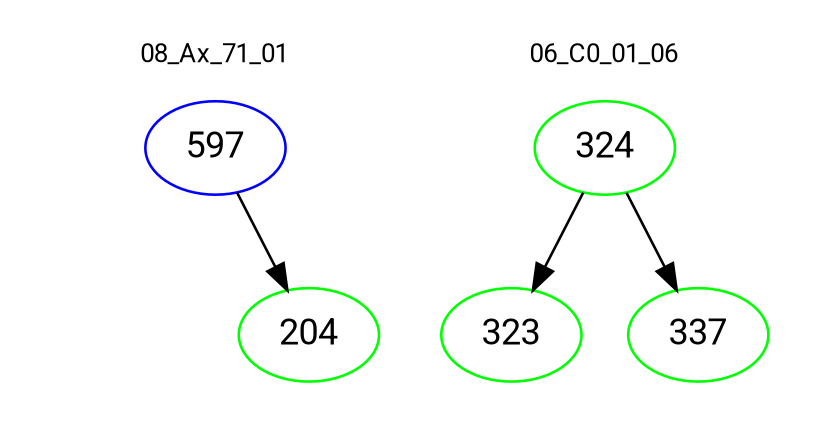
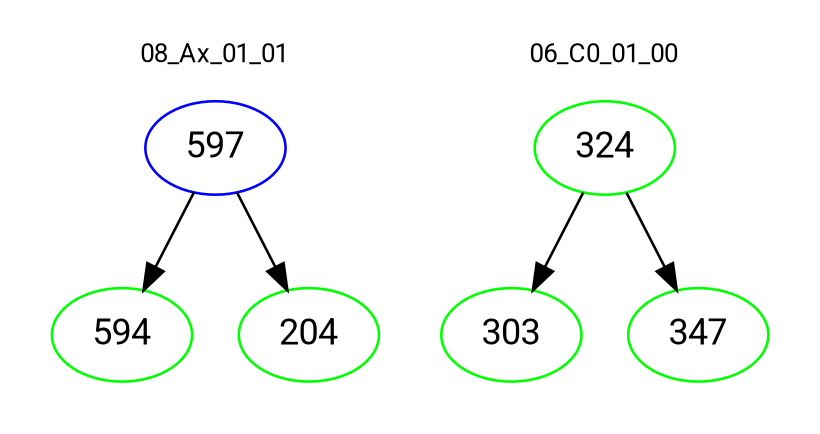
(215, 56) -> (215, 56)
(605, 56) -> (605, 56)
none -> (122, 335)
(511, 335) -> (511, 335)
(698, 335) -> (698, 335)
